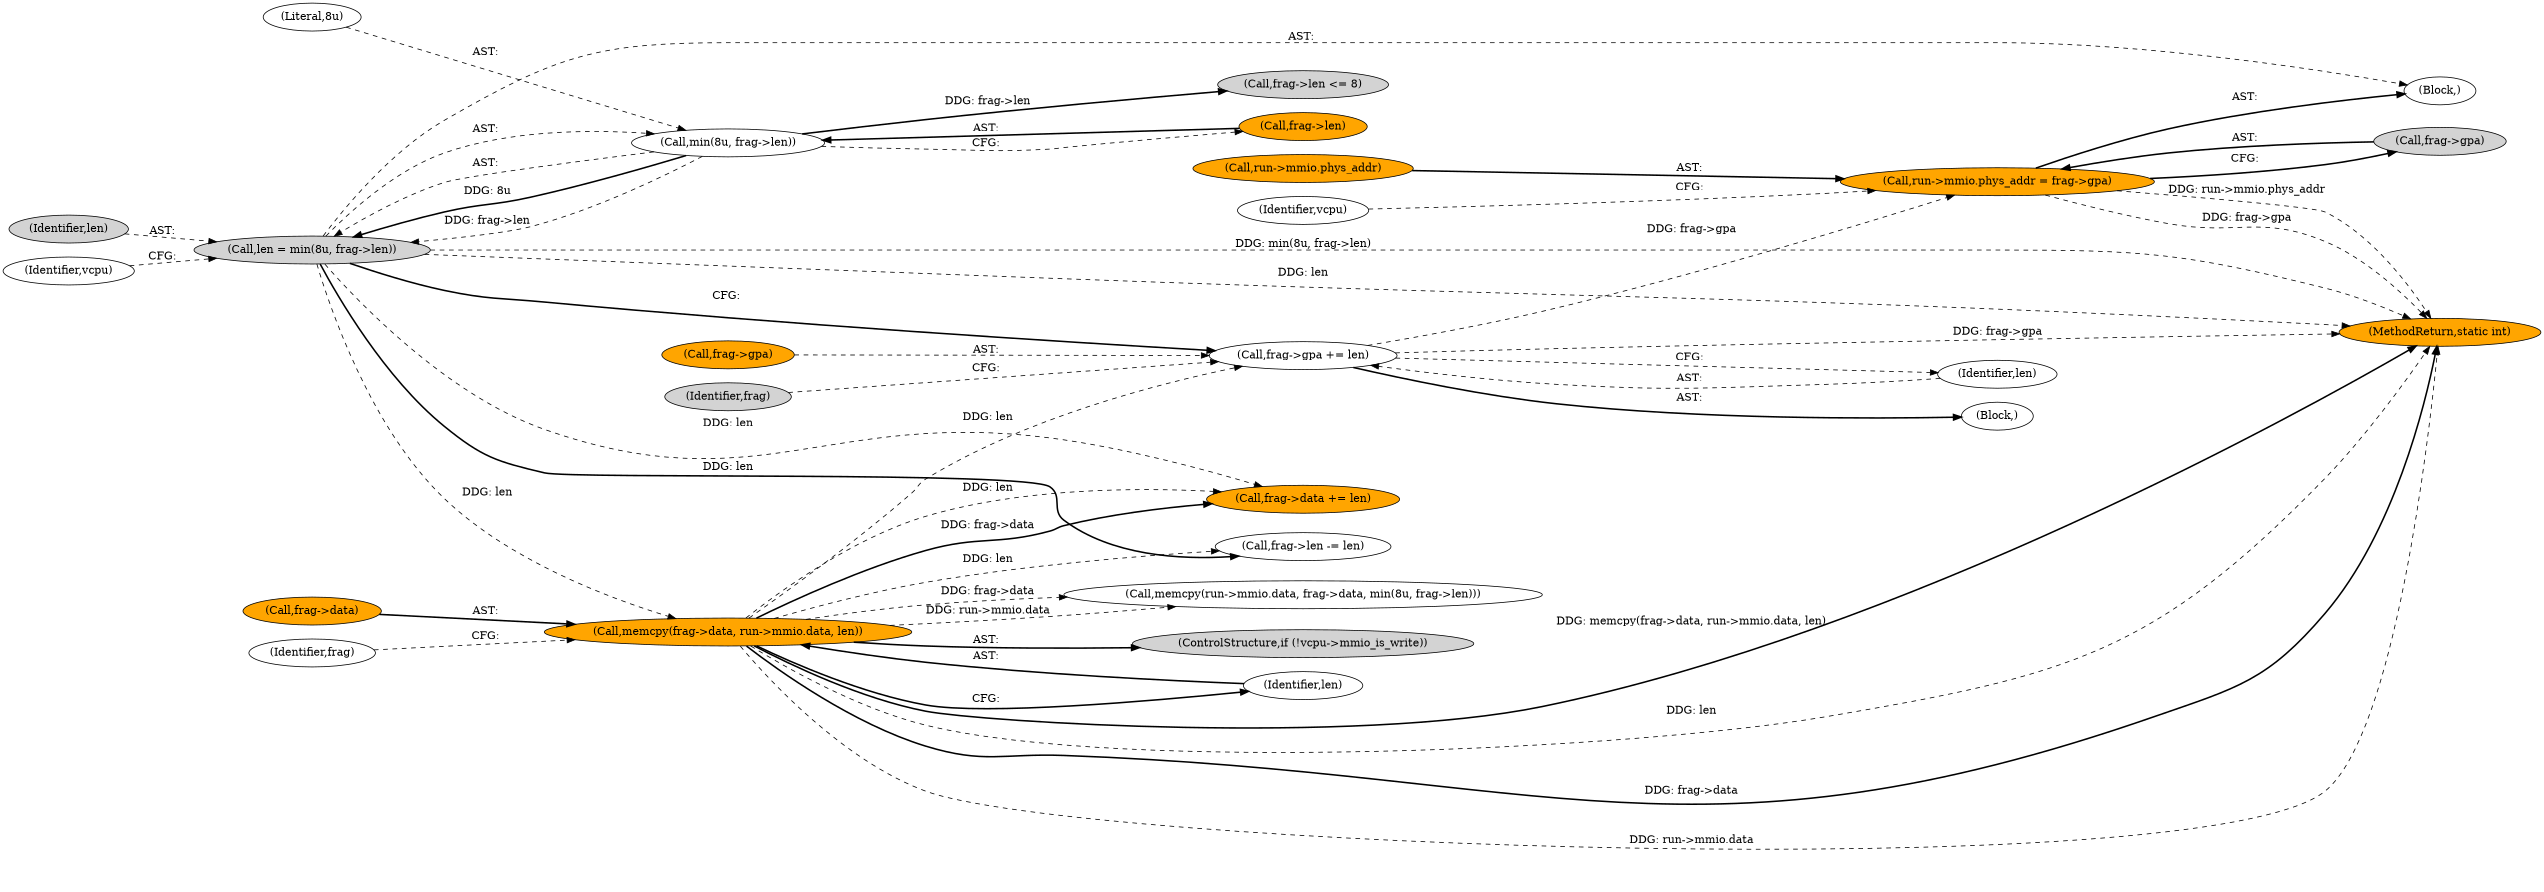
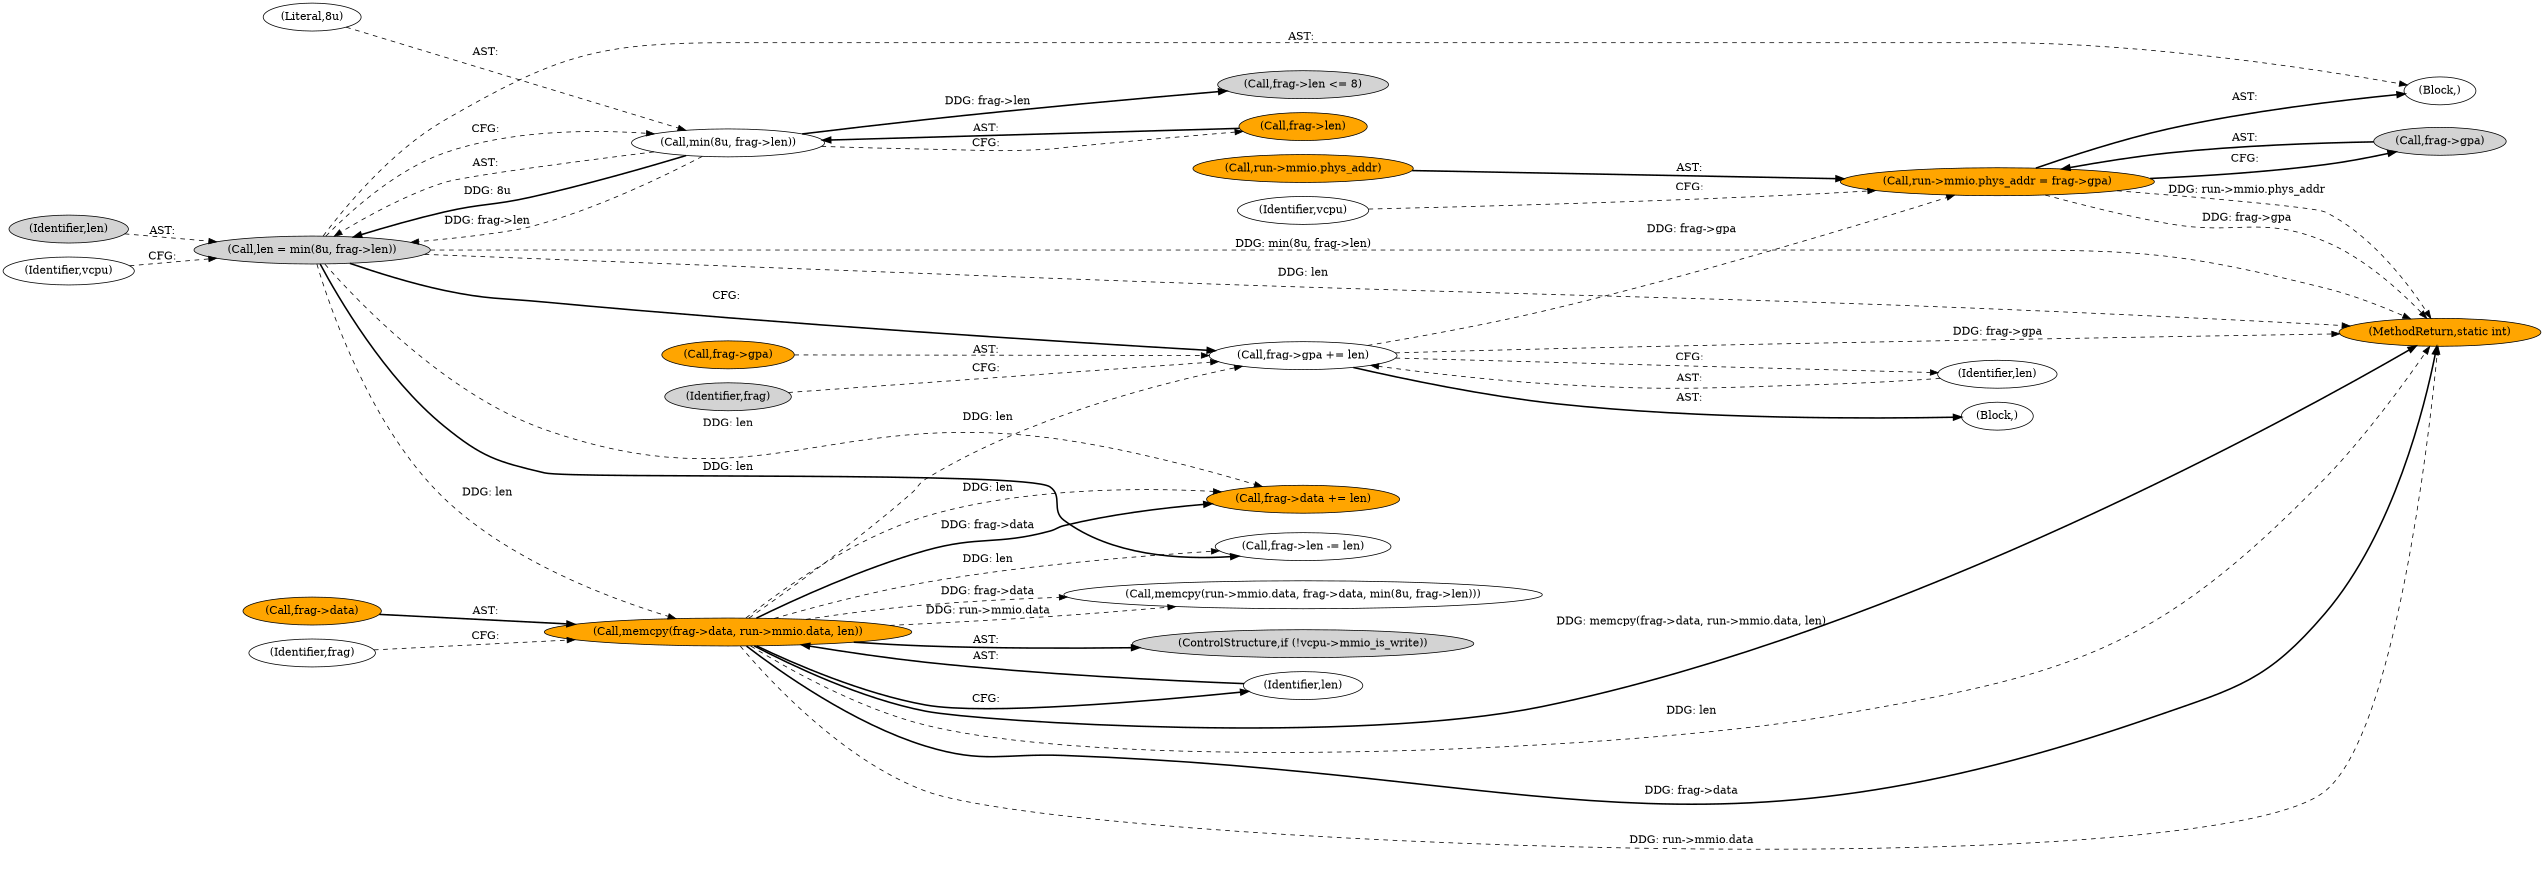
(487, 129) -> (487, 129)
